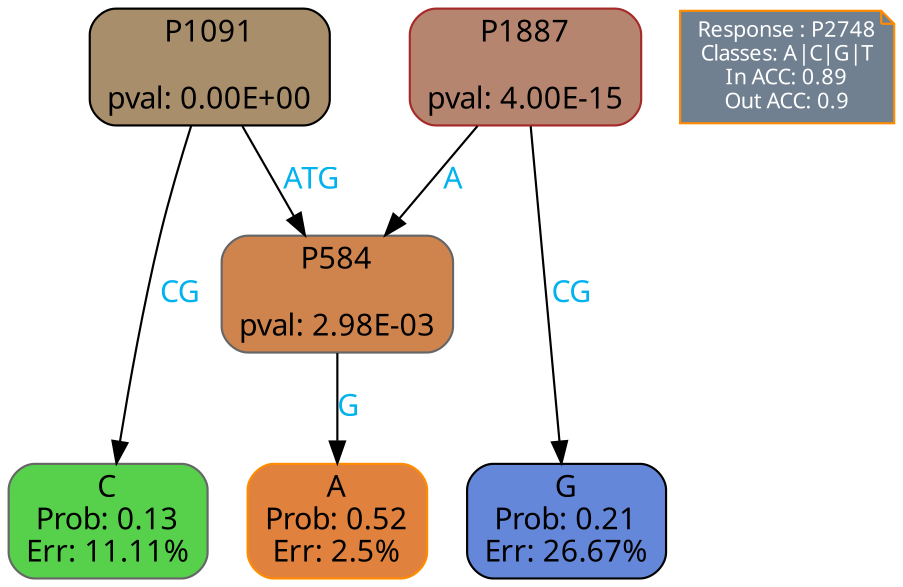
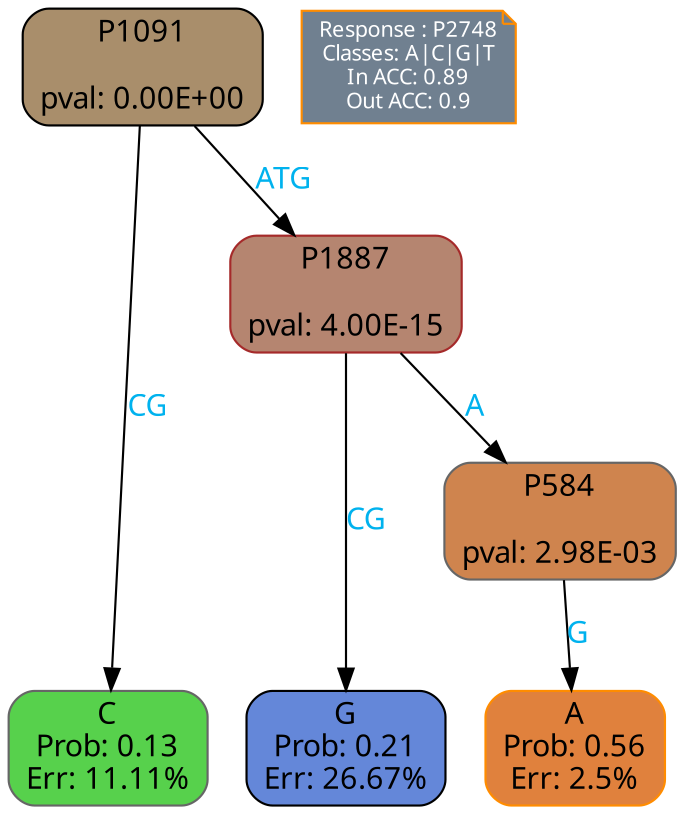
(268, 171) -> (237, 172)
(337, 521) -> (575, 748)
